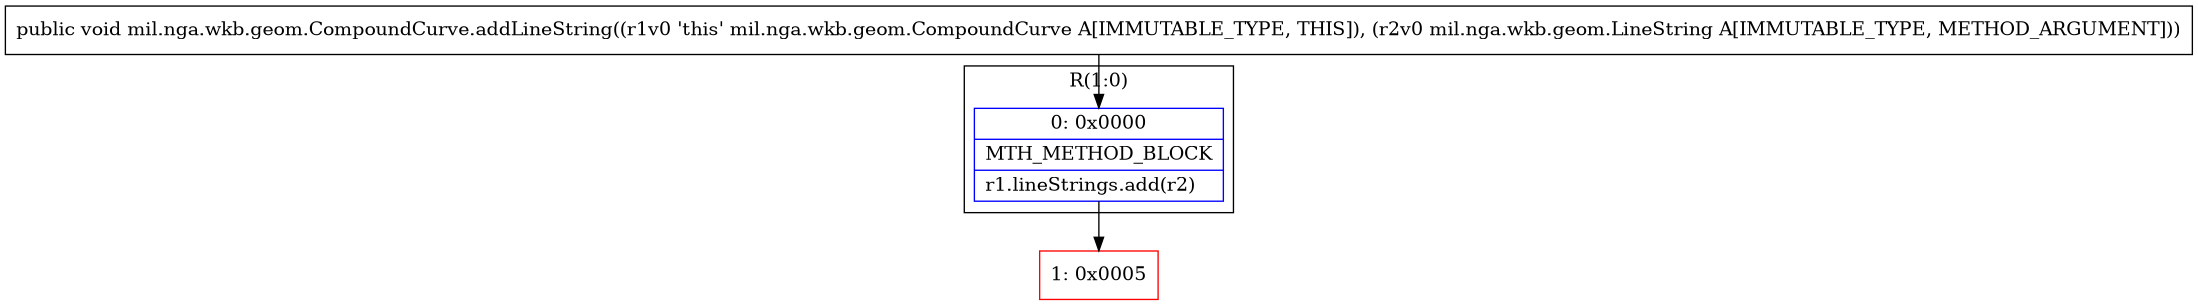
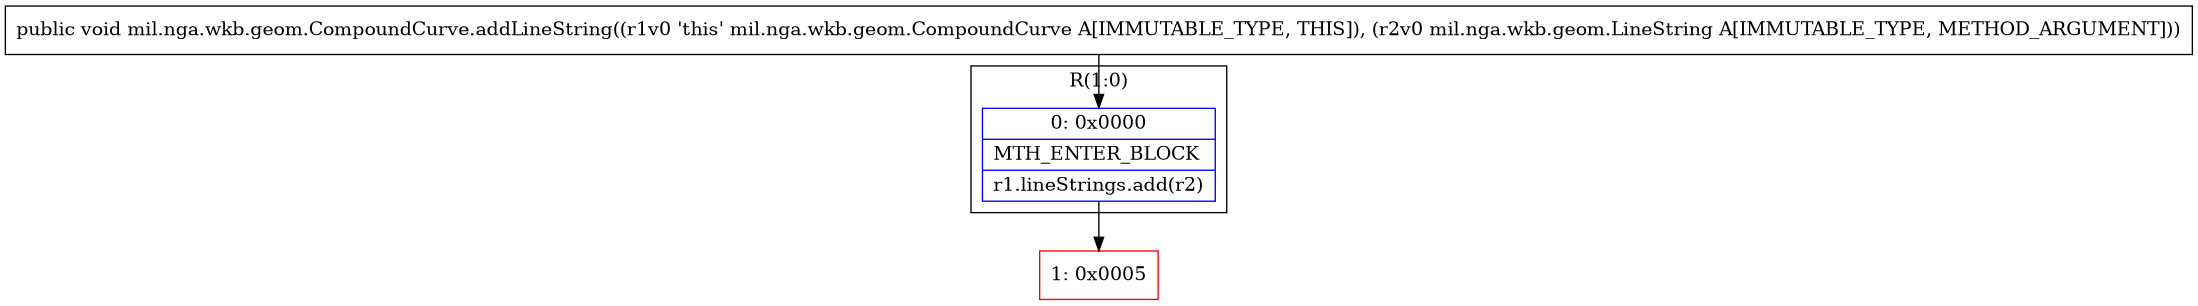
(1099, 154) -> (1097, 154)
